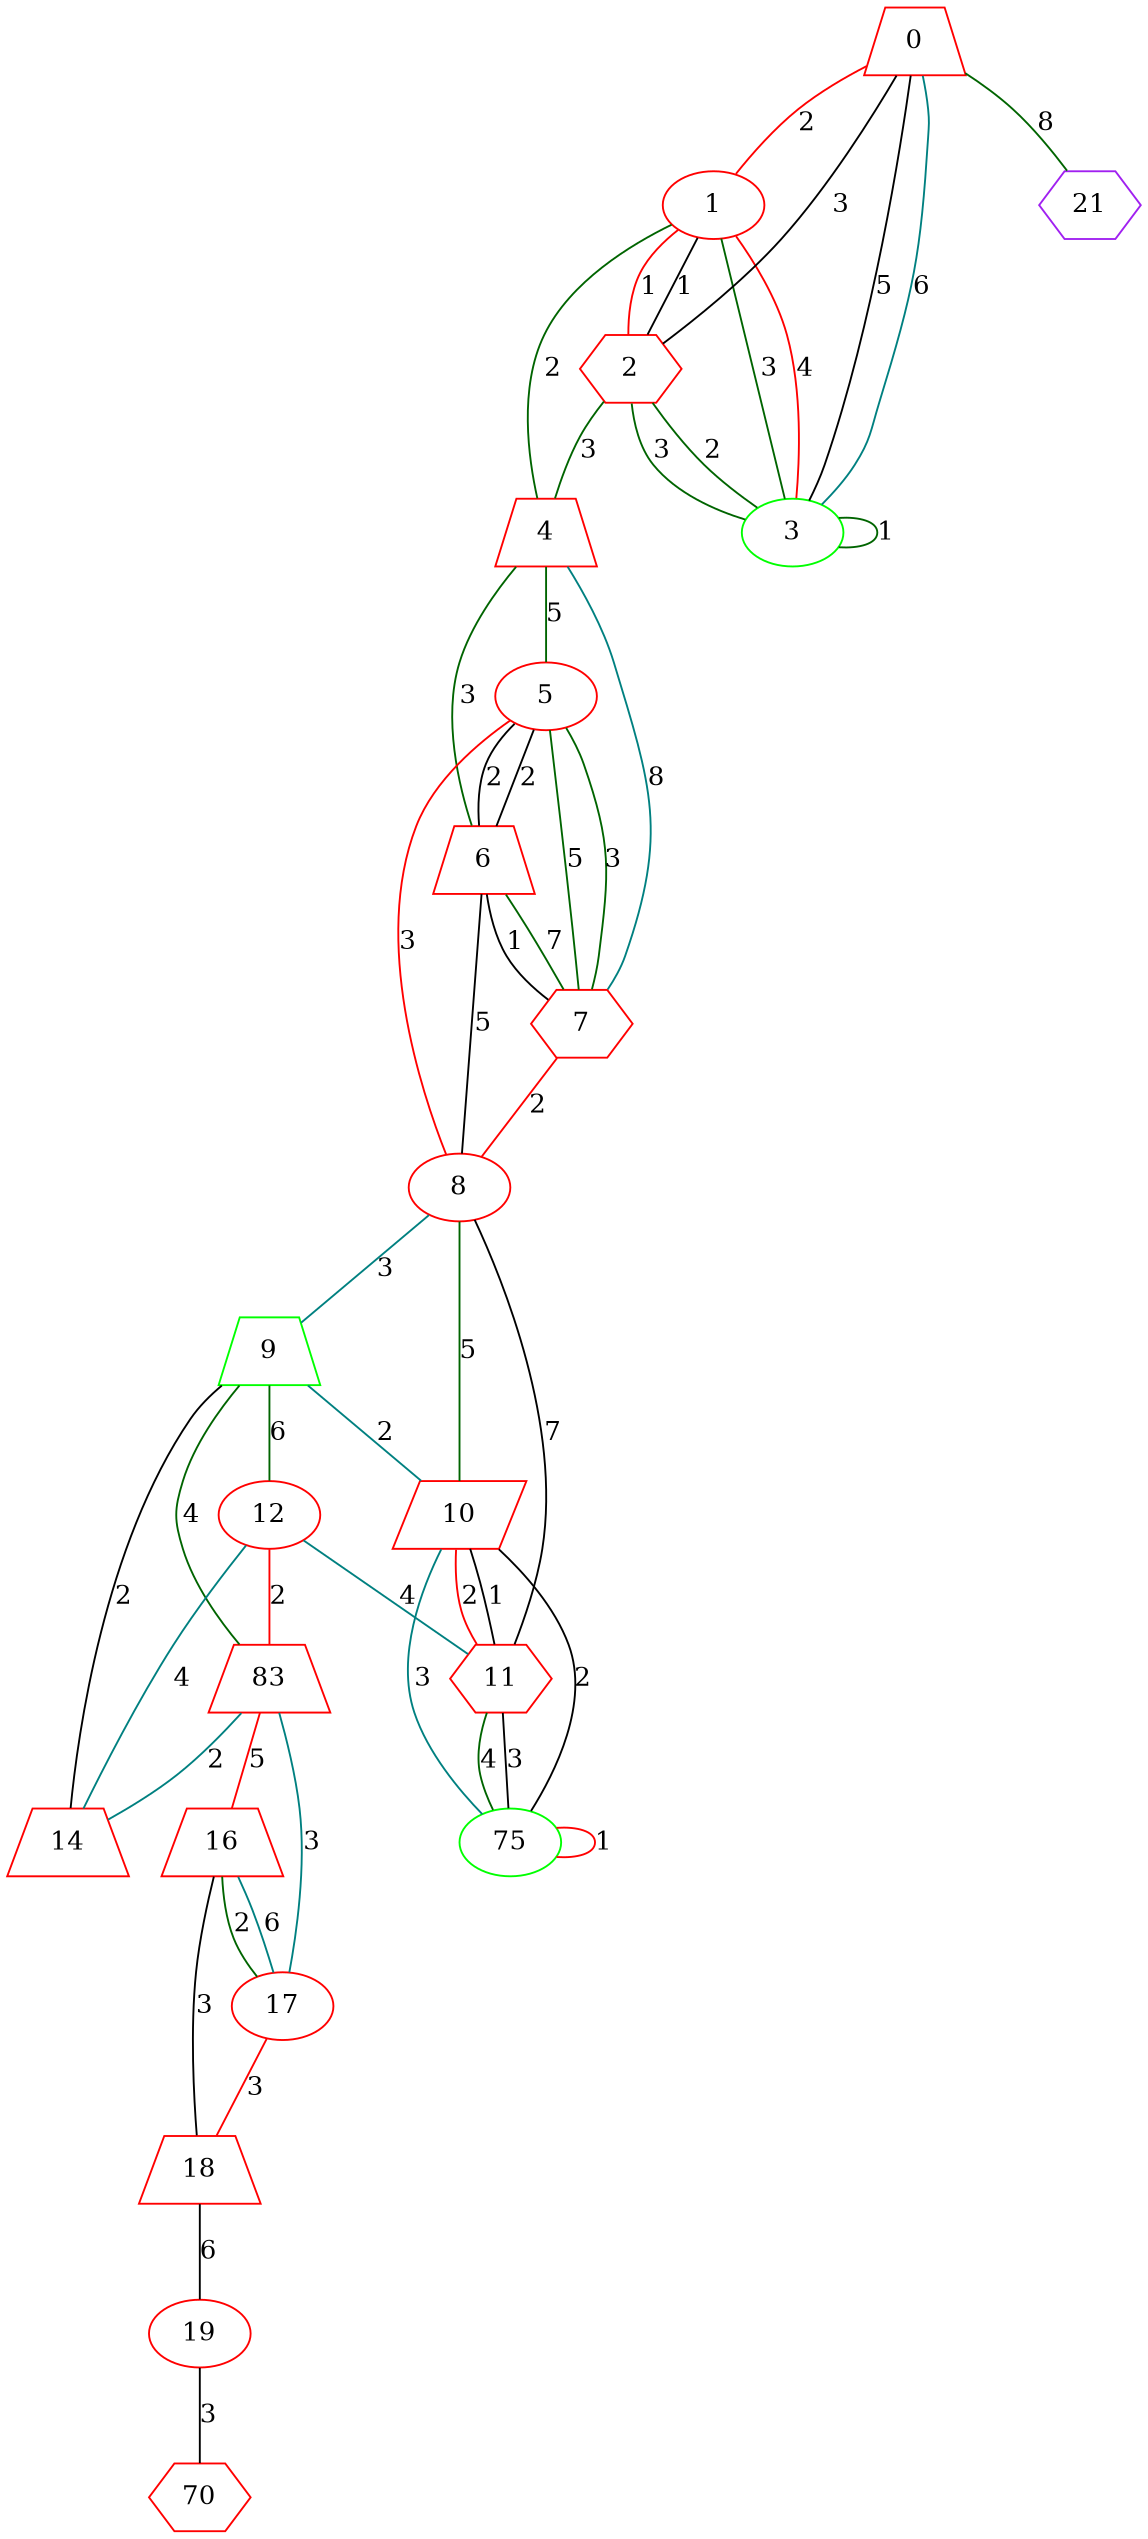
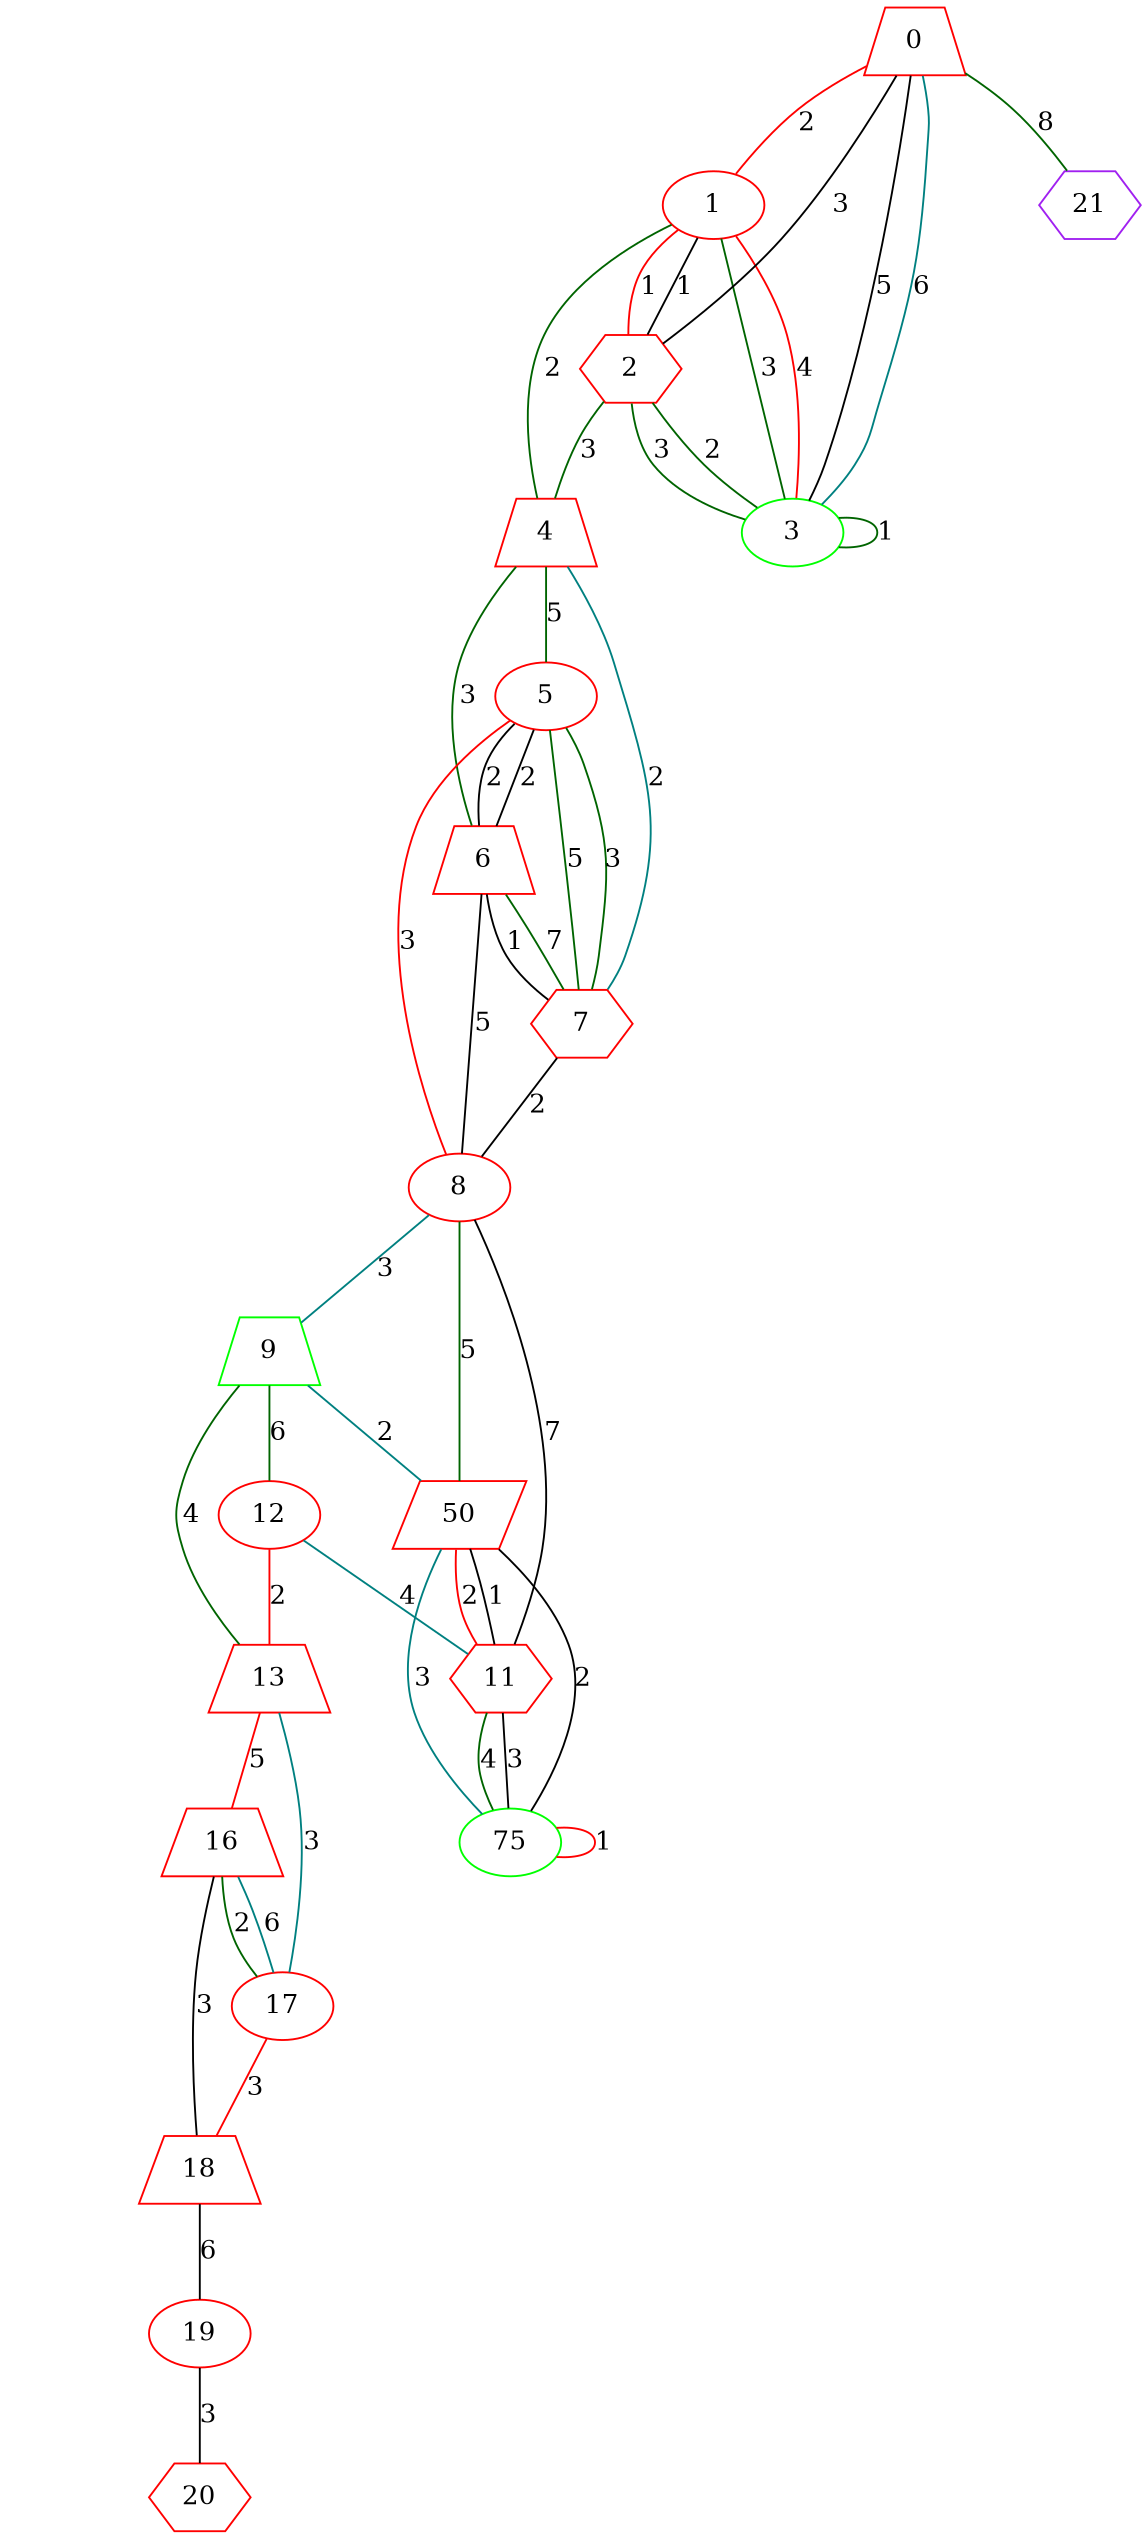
(657, 778) -> (657, 778)
(519, 1107) -> (519, 1107)
(460, 1515) -> (460, 1515)
(269, 1679) -> (269, 1679)
(68, 1842) -> none
(200, 2497) -> (200, 2497)
